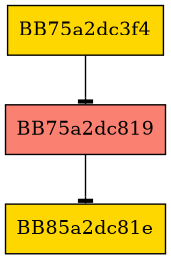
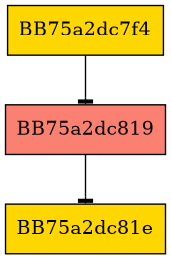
(86, 30) -> (86, 30)
(86, 229) -> (86, 229)
